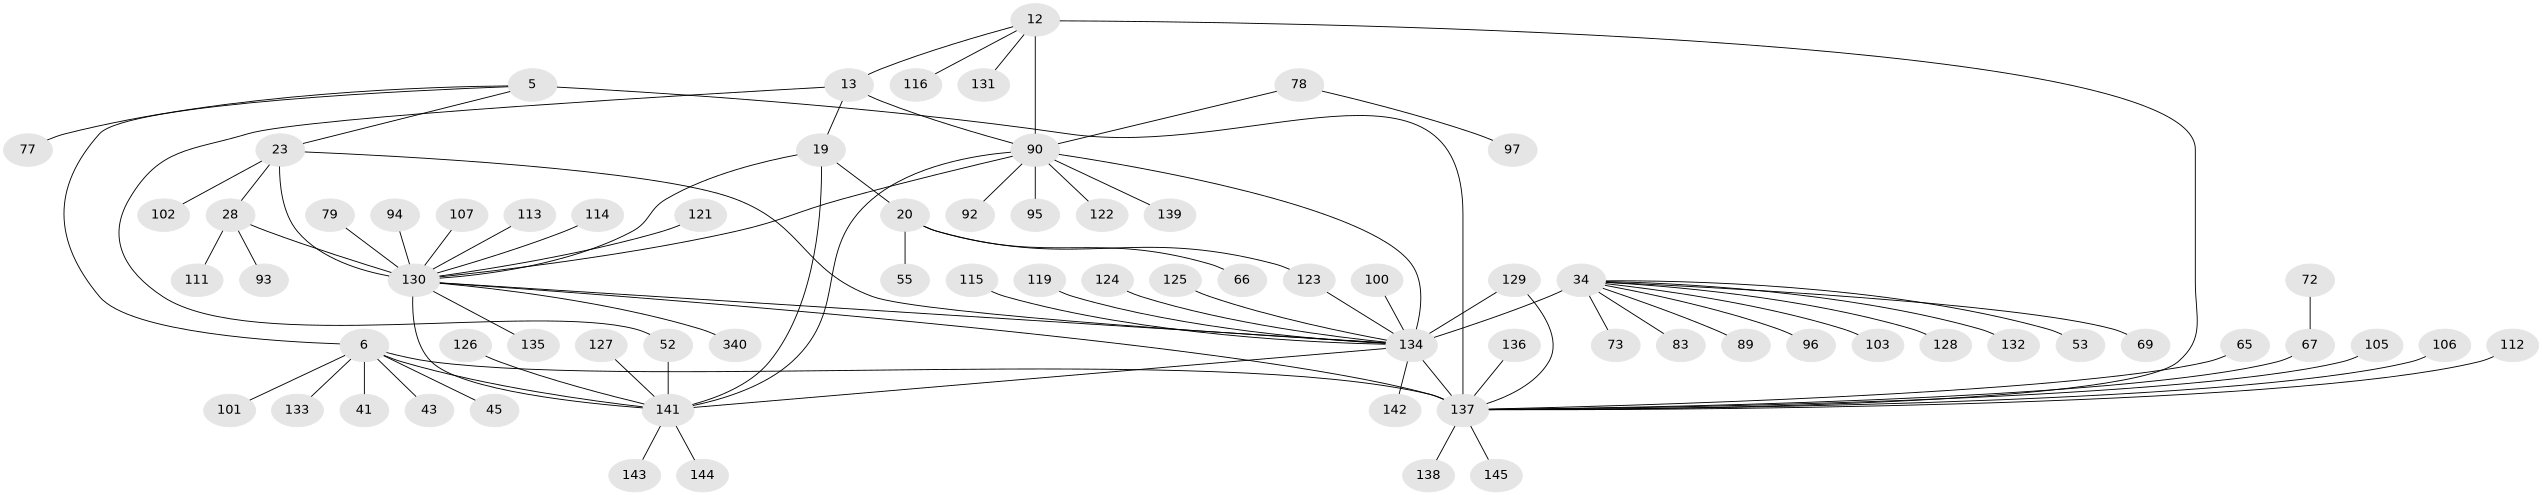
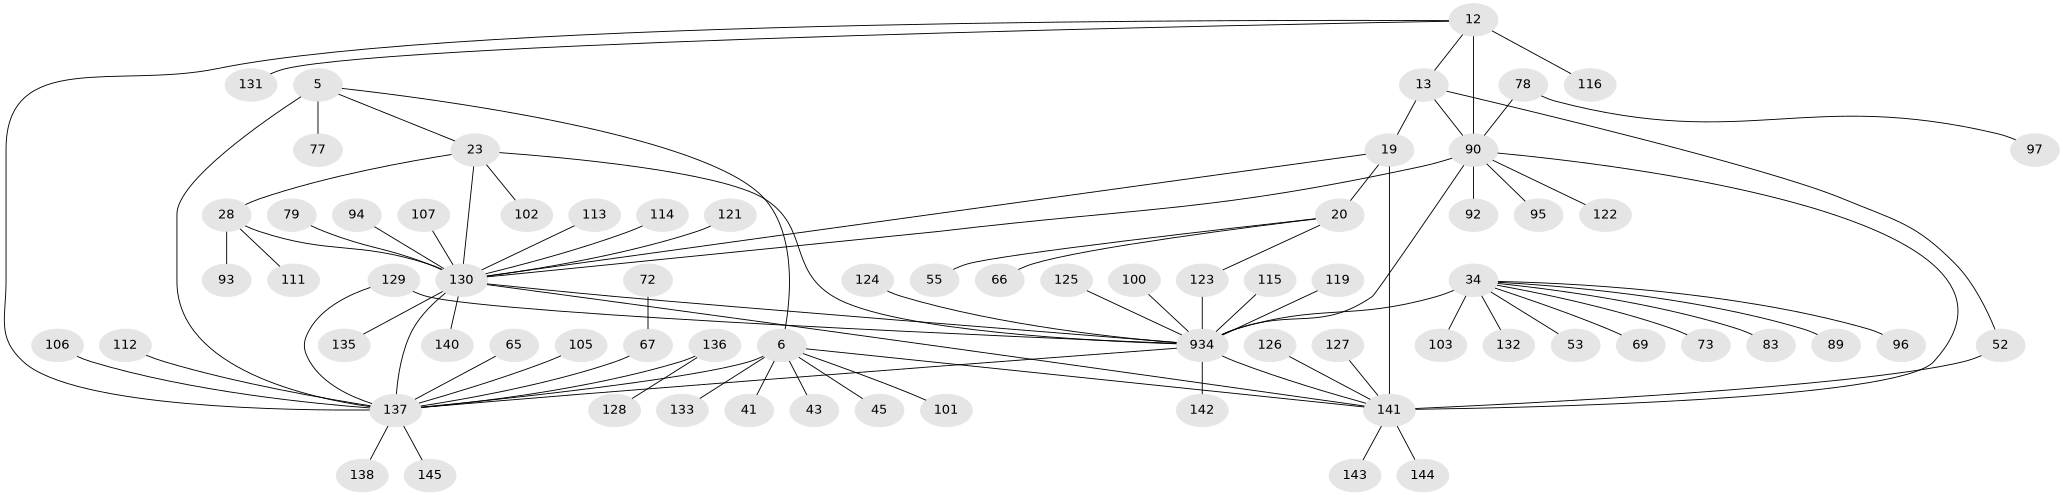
(1170, 215) -> none
(1768, 299) -> (676, 371)
(735, 345) -> (447, 345)
(1411, 345) -> (1202, 345)
